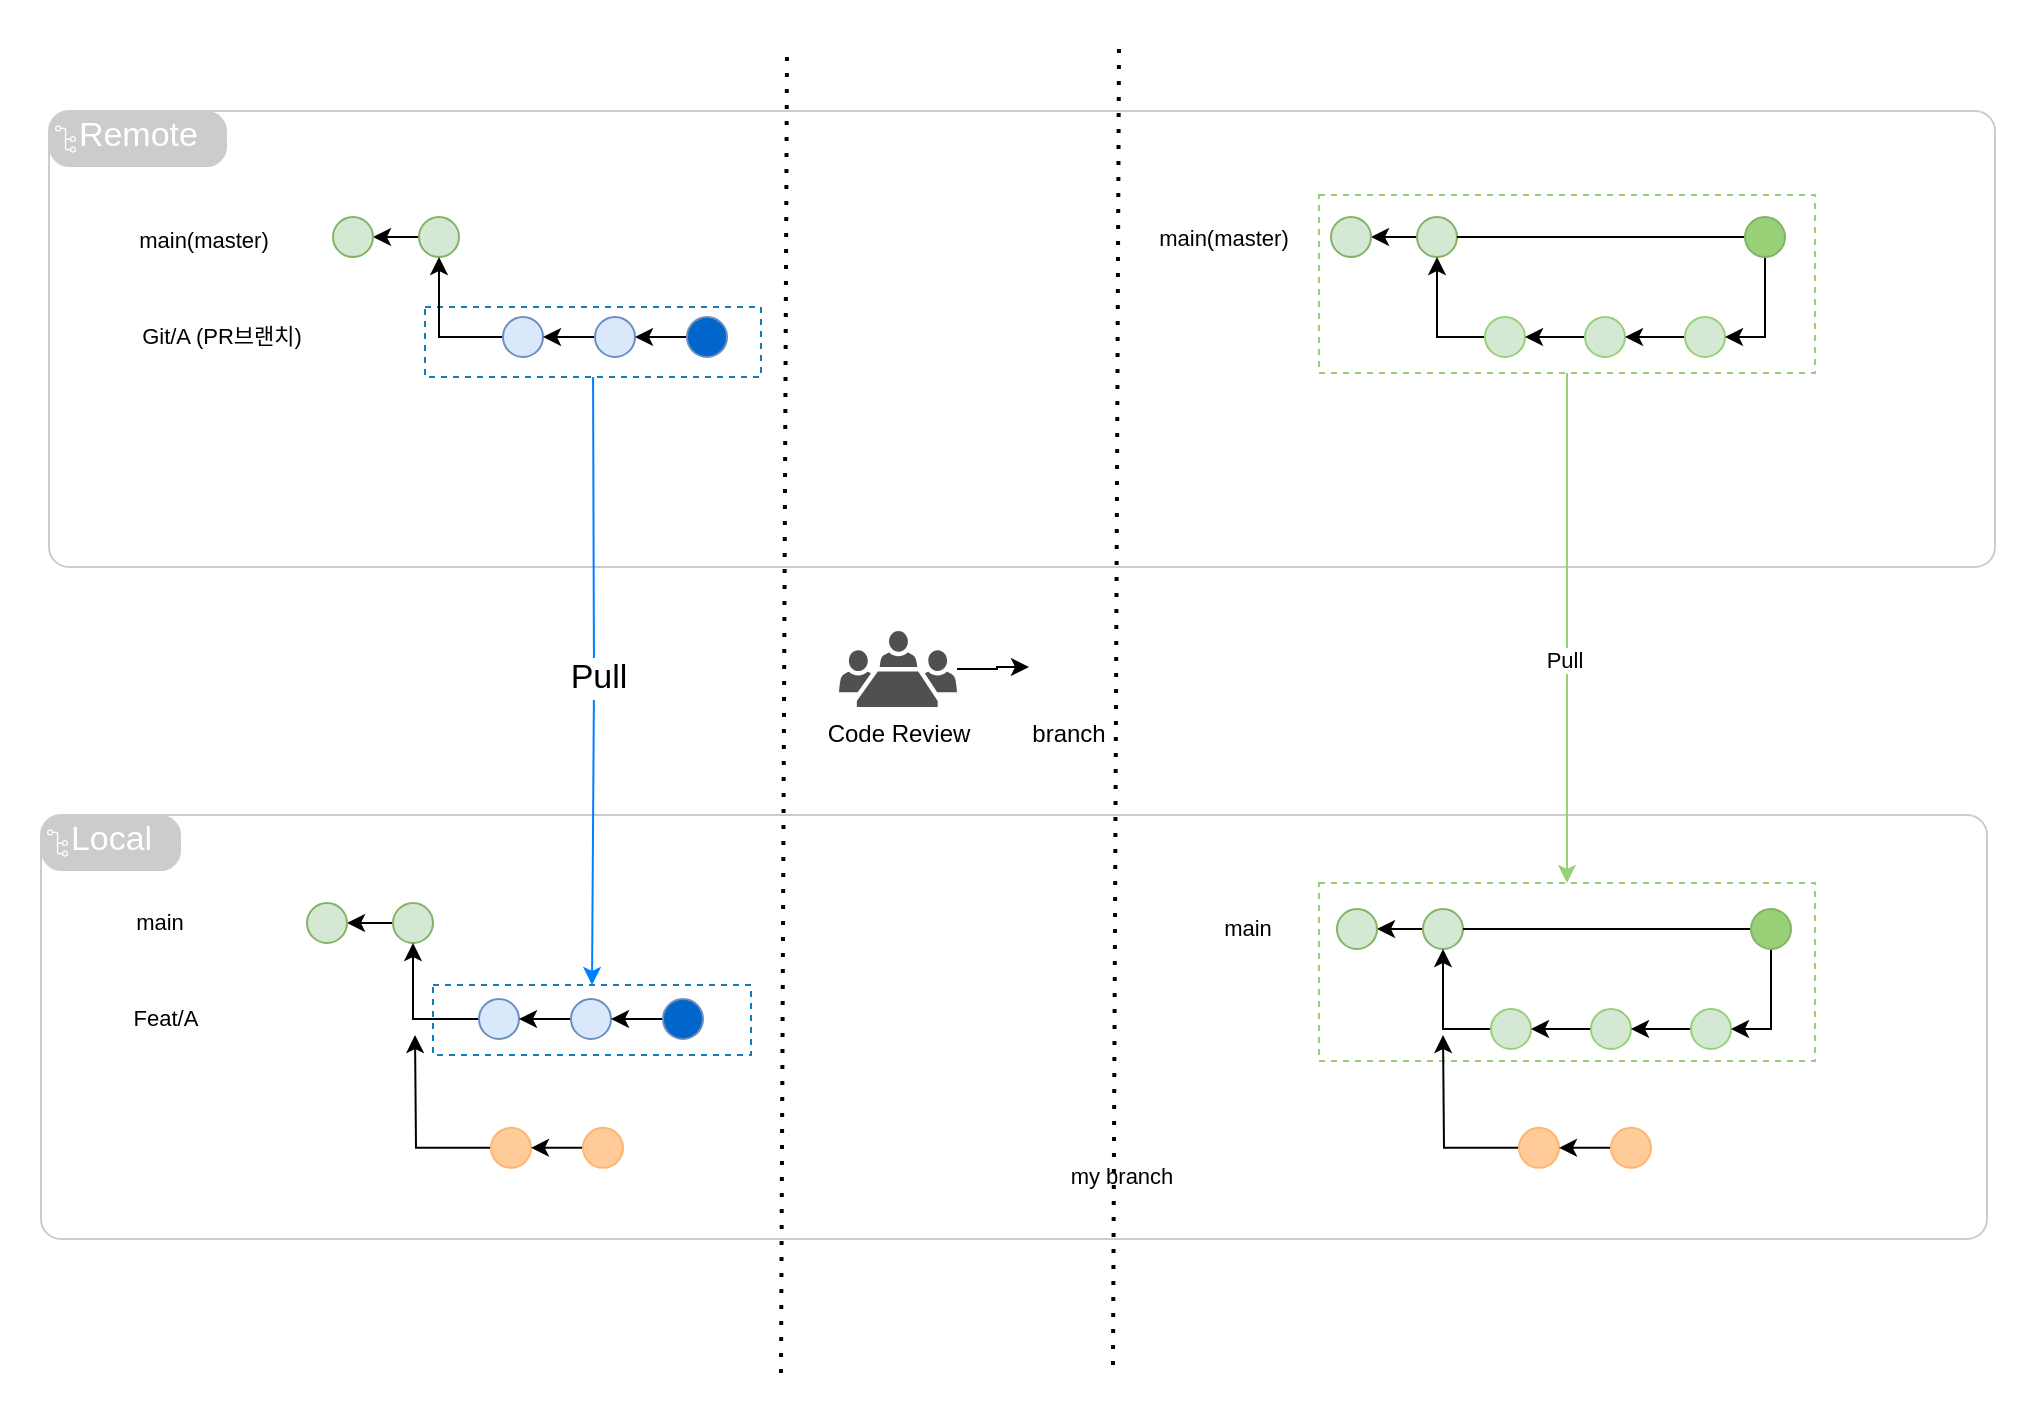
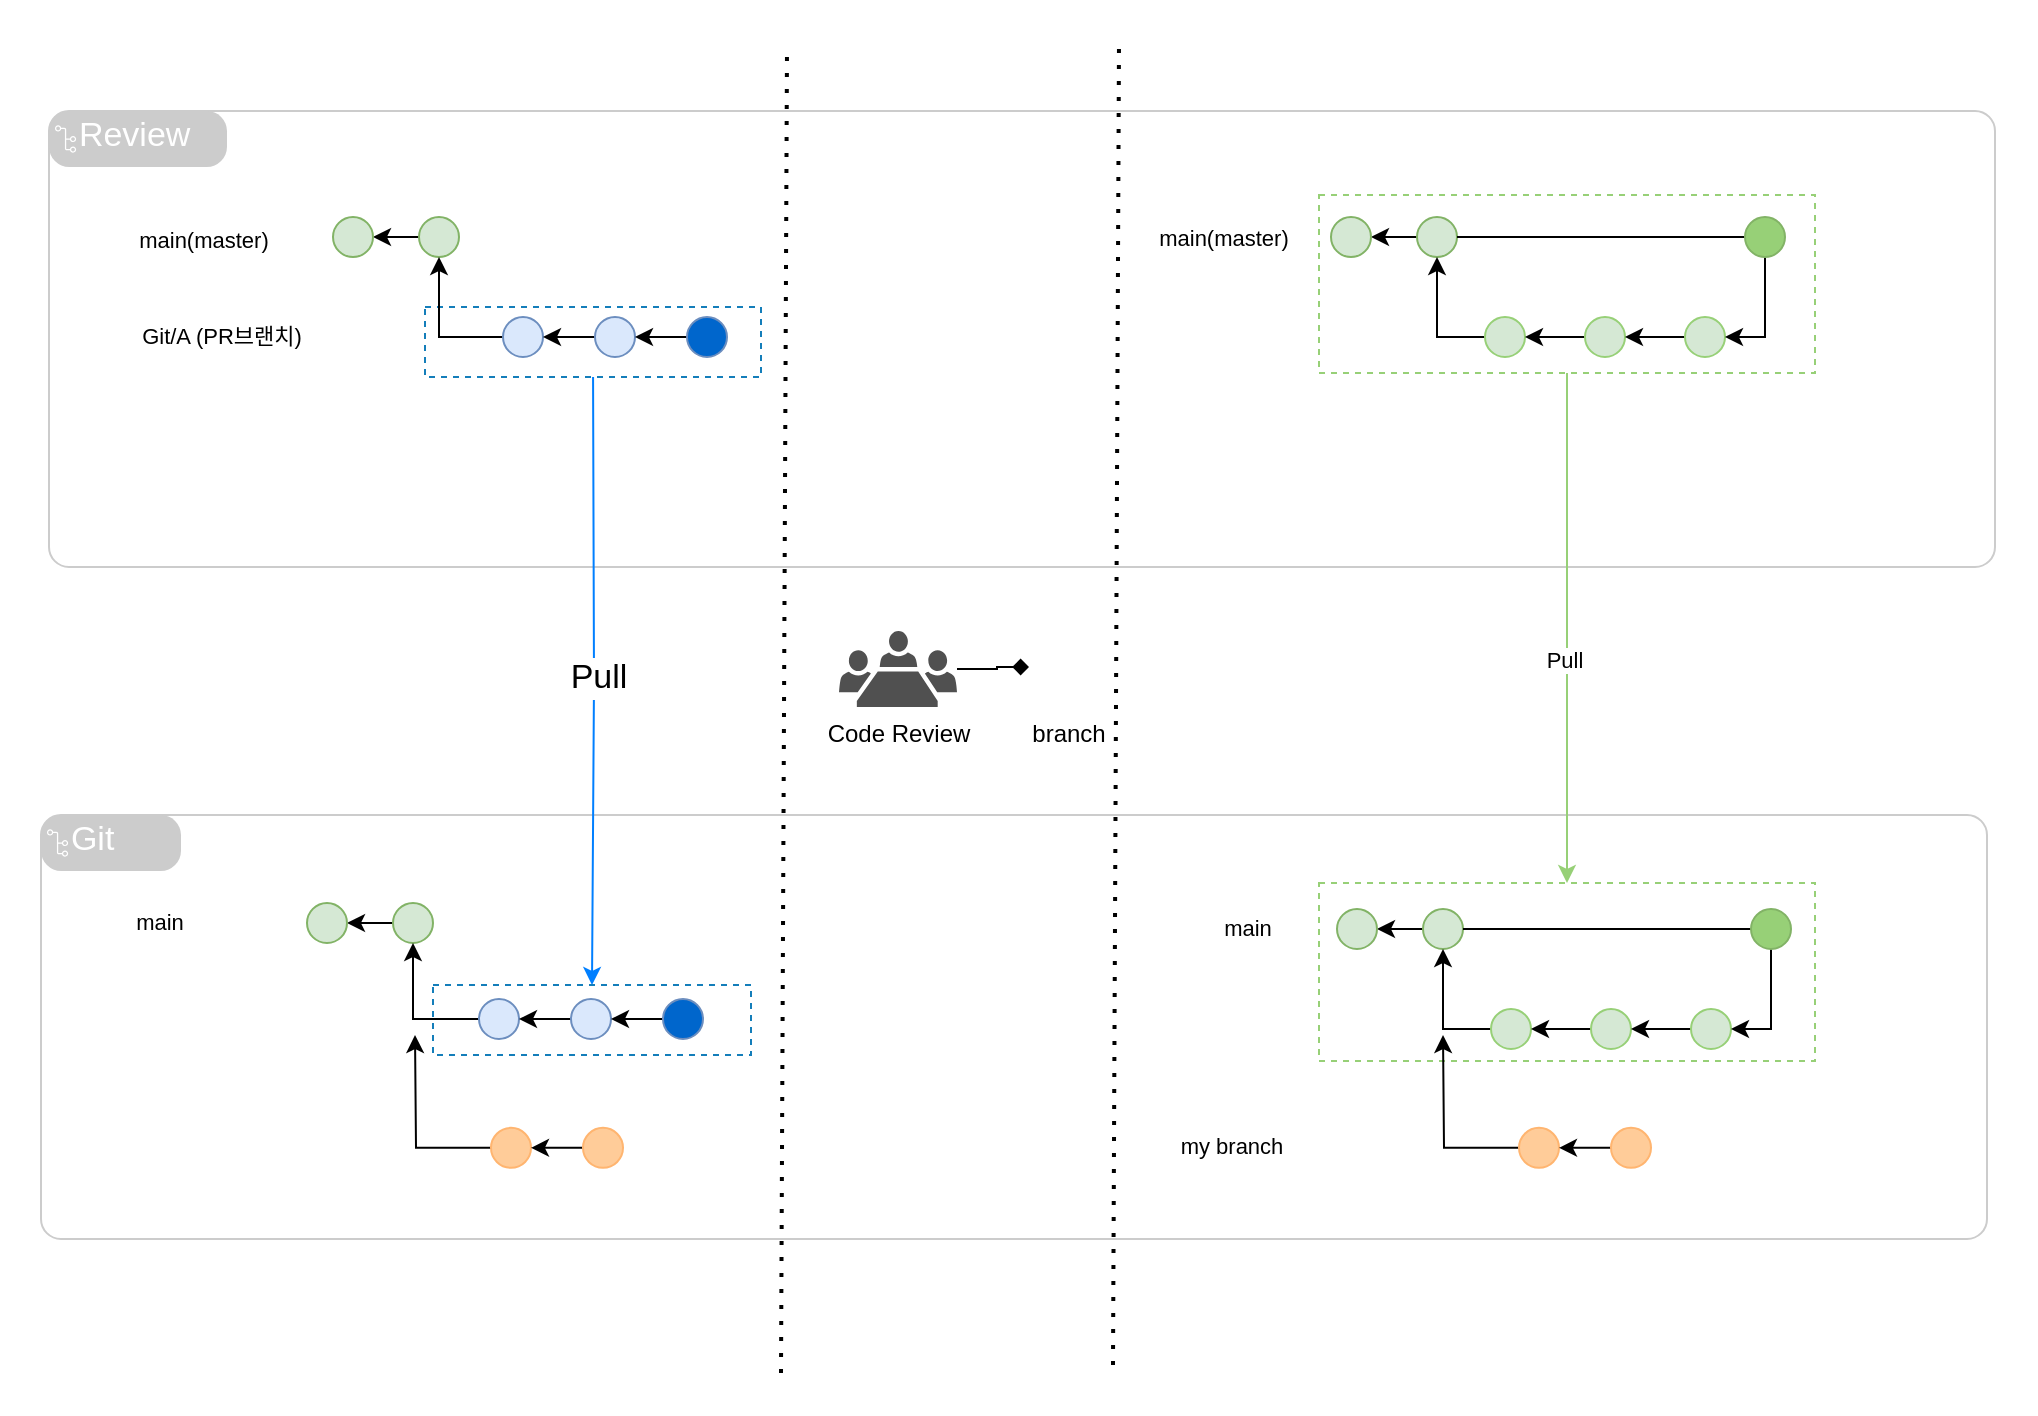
(118, 137) -> (114, 137)
(1014, 667) -> (1013, 667)
(96, 841) -> (77, 841)
(167, 1019) -> none
(1123, 1178) -> (1233, 1148)
